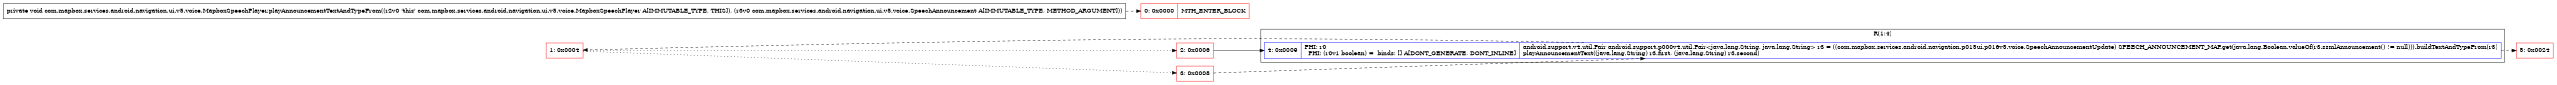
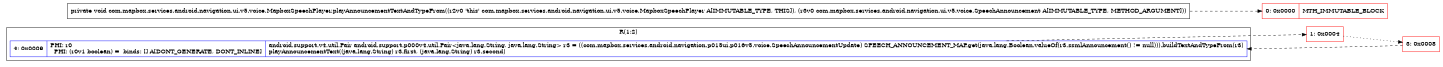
(1213, 11) -> (1343, 11)
(1883, 34) -> (629, 32)
(1195, 51) -> none
(2535, 51) -> none
